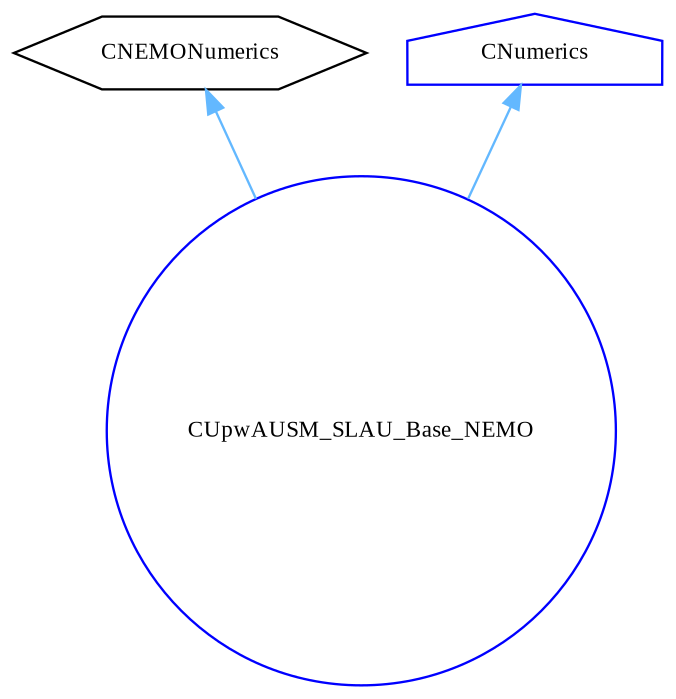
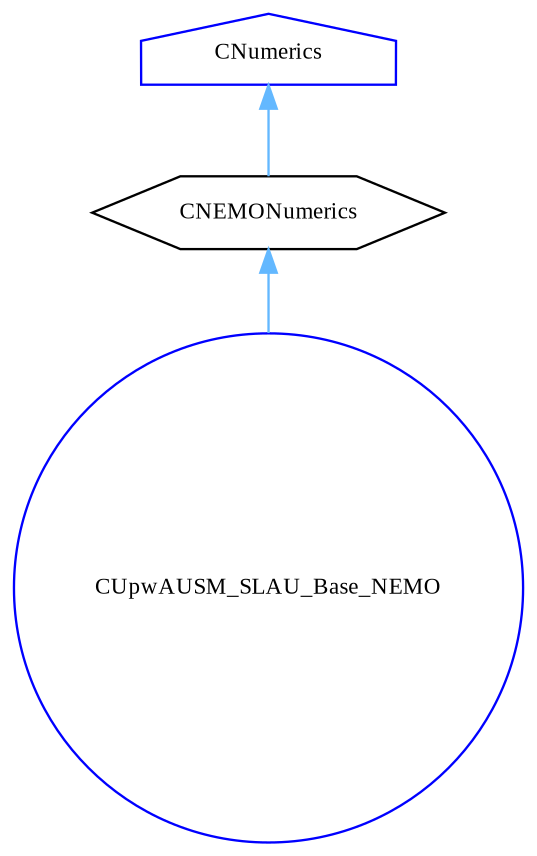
(489, 153) -> (269, 142)
